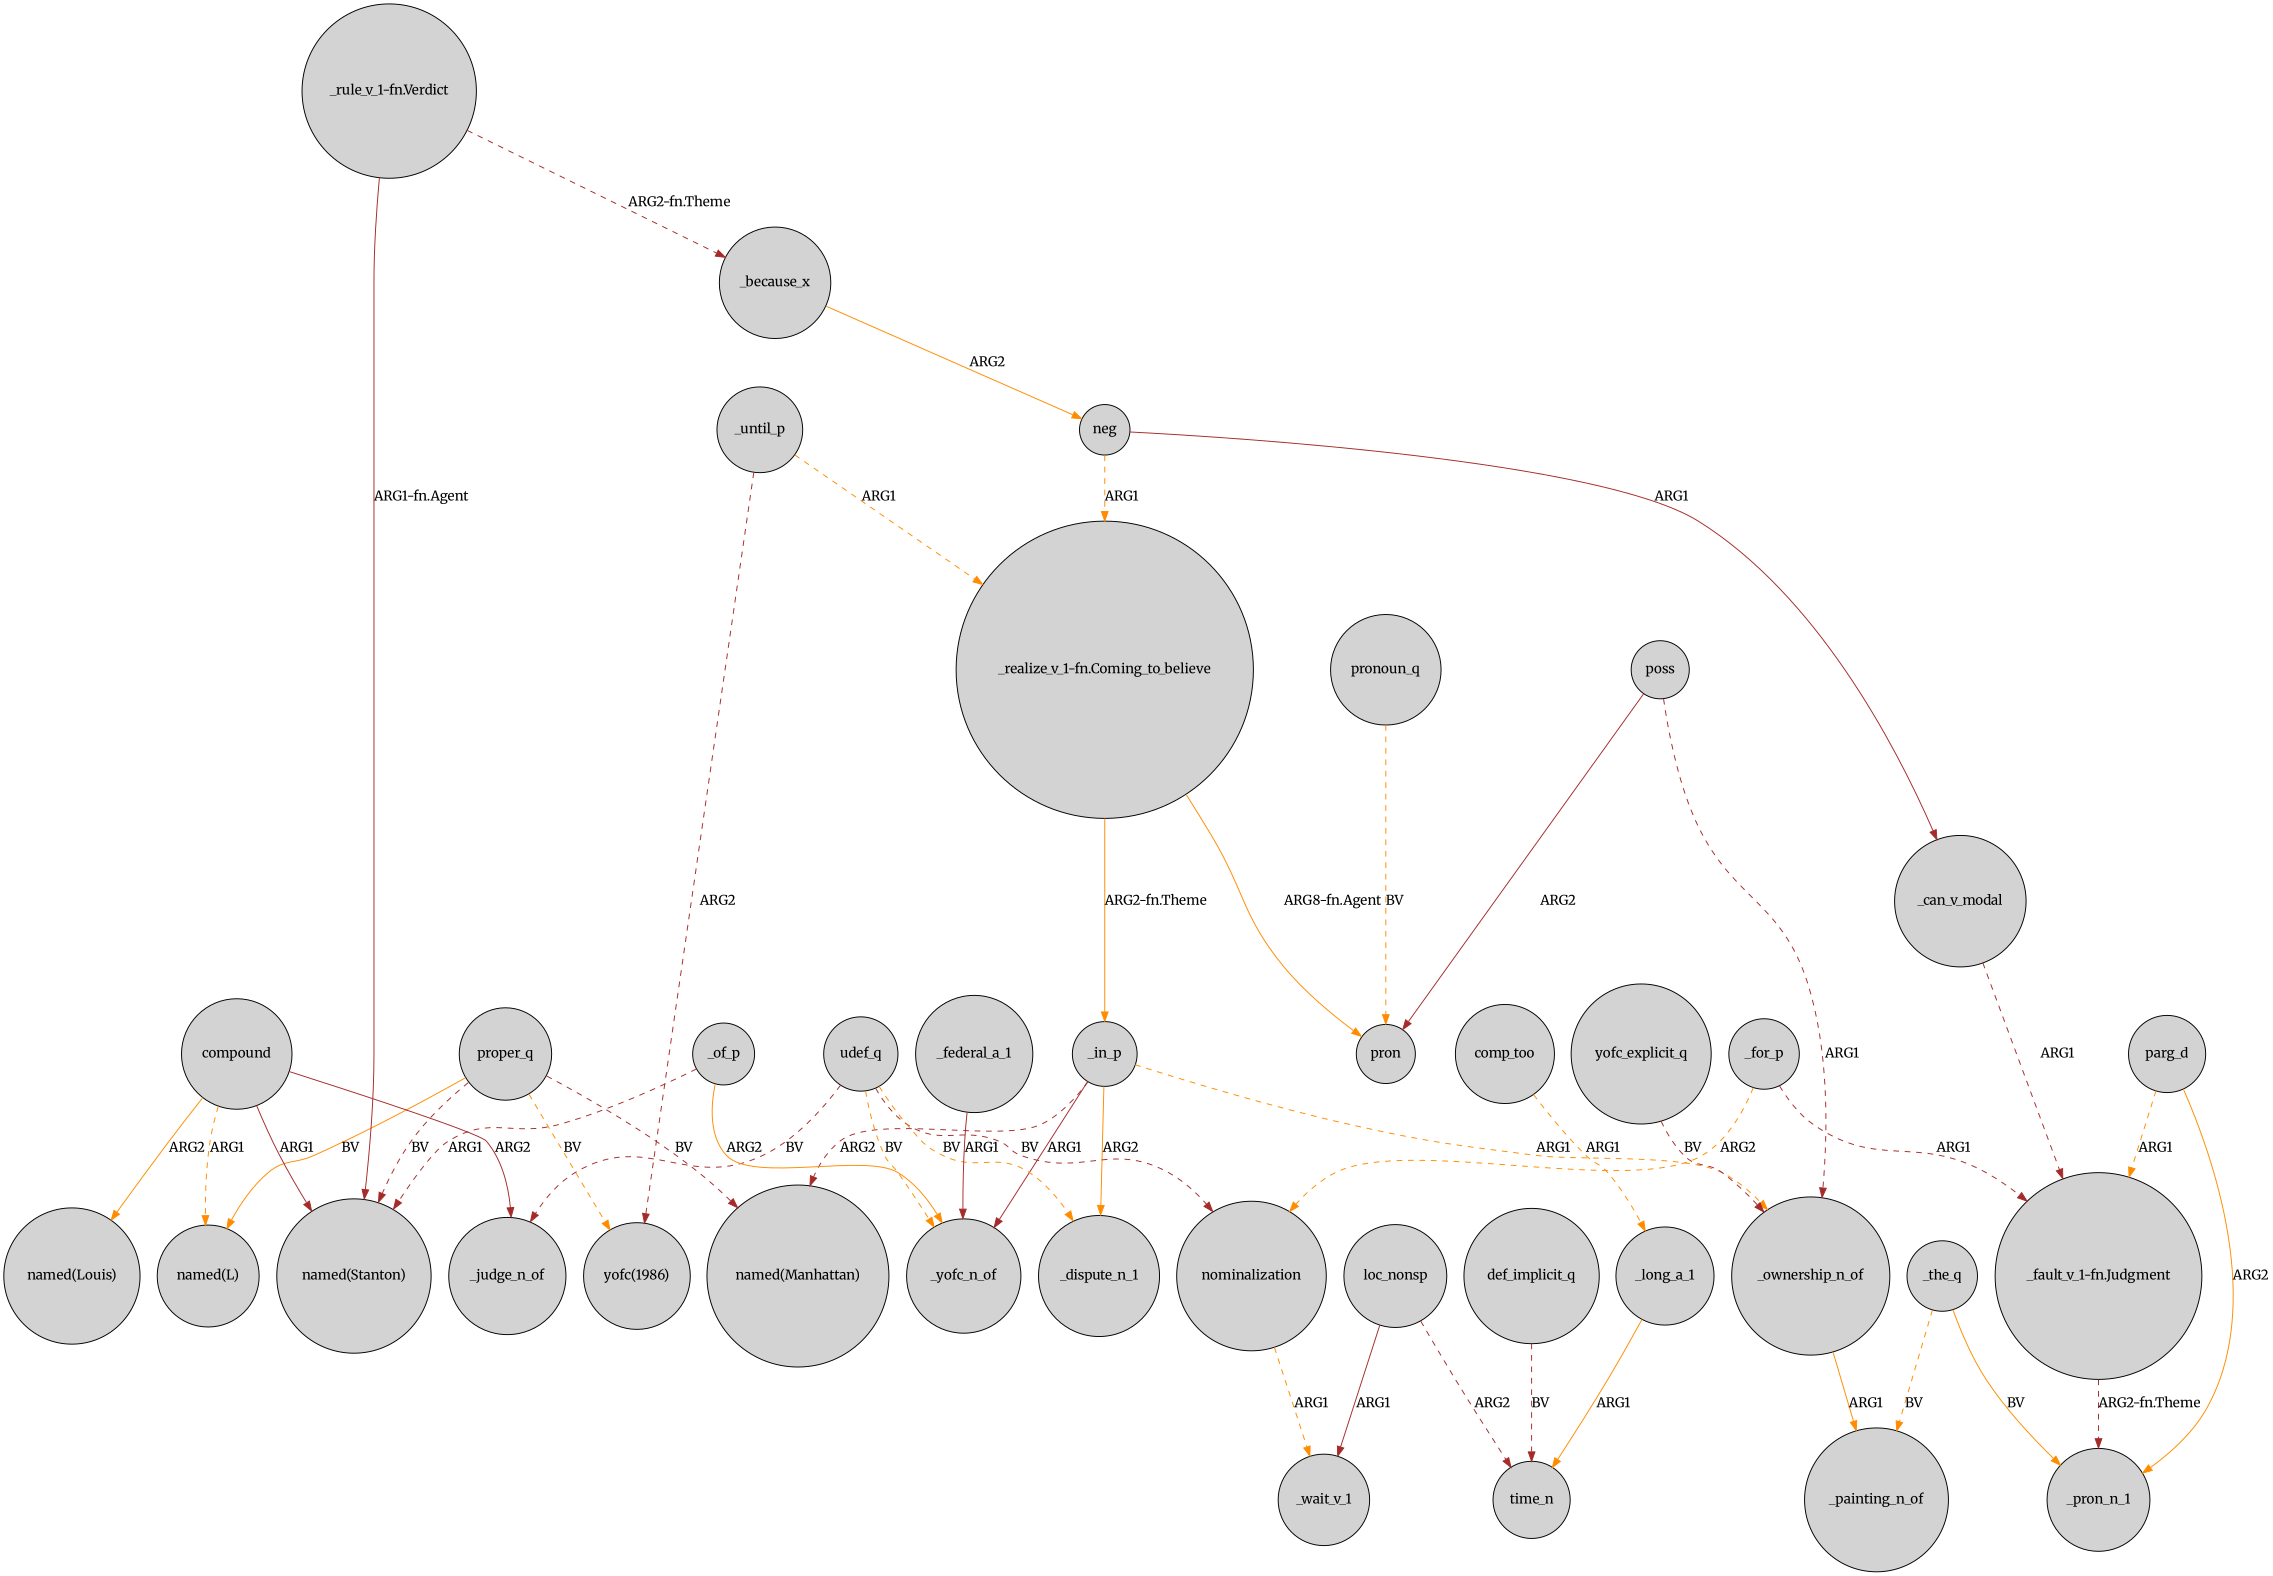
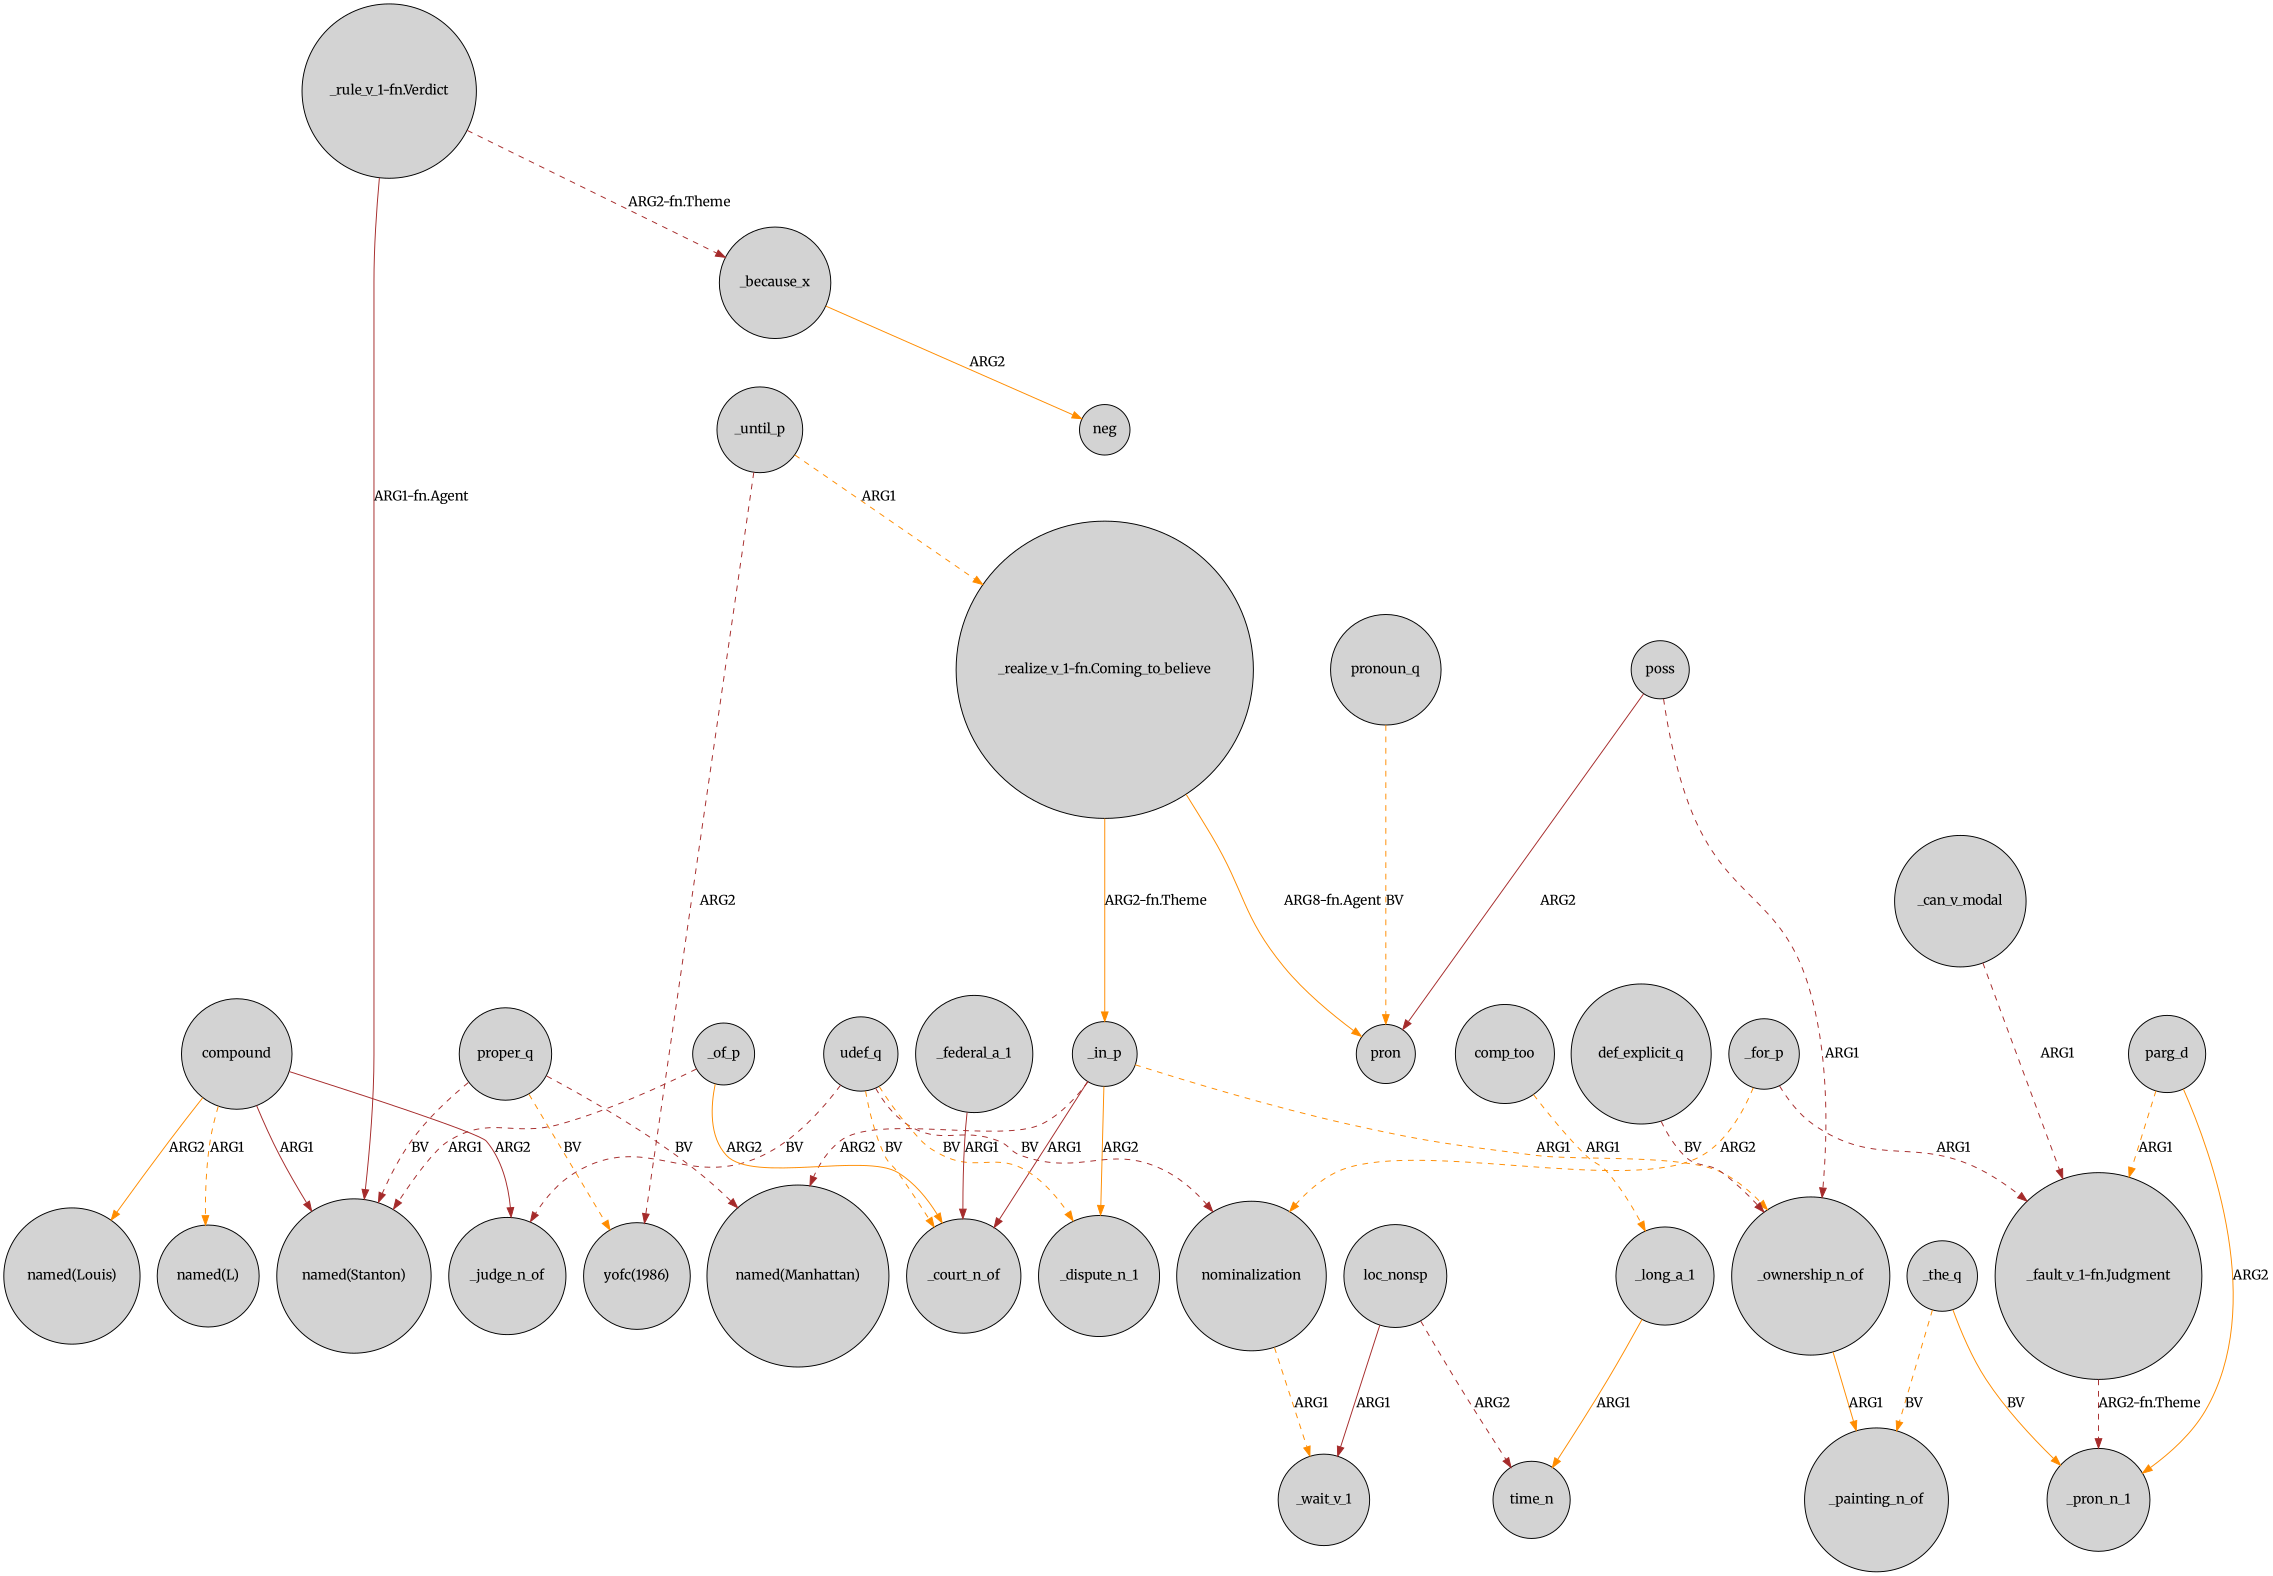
(1105, 483) -> none
(1612, 490) -> none
(1641, 1054) -> (1641, 1054)
(341, 1143) -> none
(964, 1276) -> (964, 1276)
(1532, 1276) -> none
